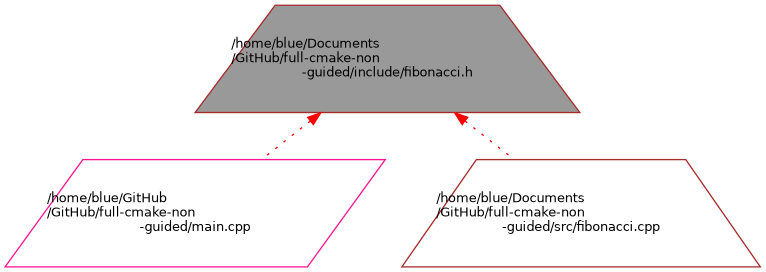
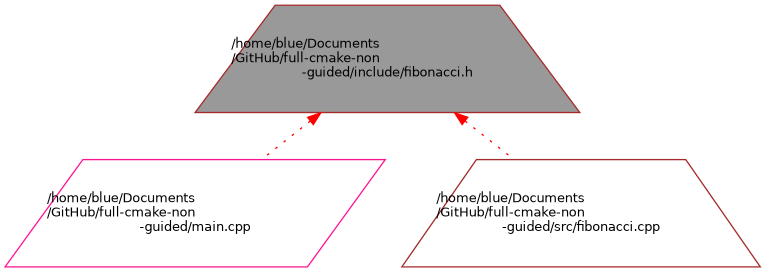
(195, 213) -> (195, 213)
